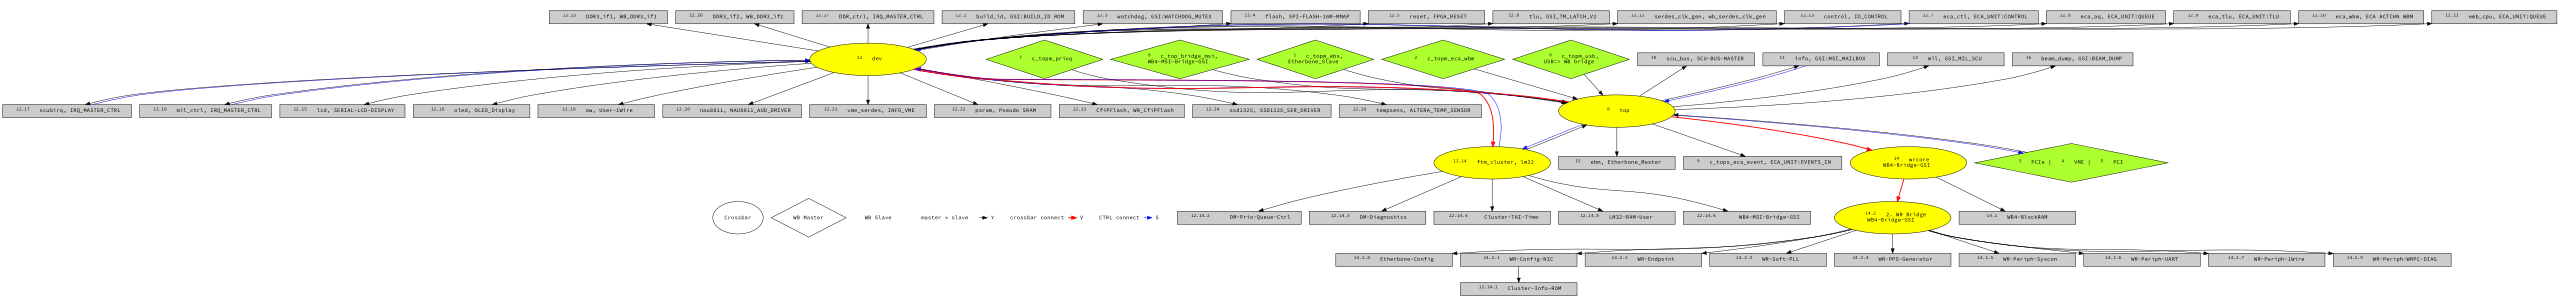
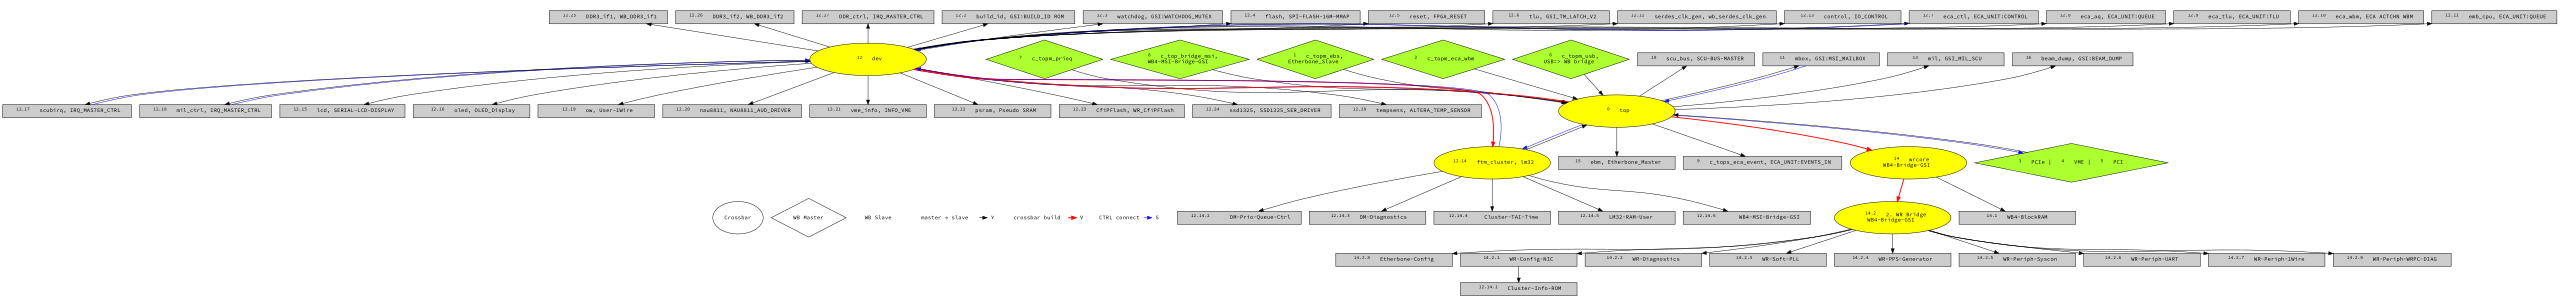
(1830, 59) -> (1830, 59)
(881, 110) -> (881, 110)
(1037, 218) -> (1037, 218)
(1658, 259) -> (1658, 259)
